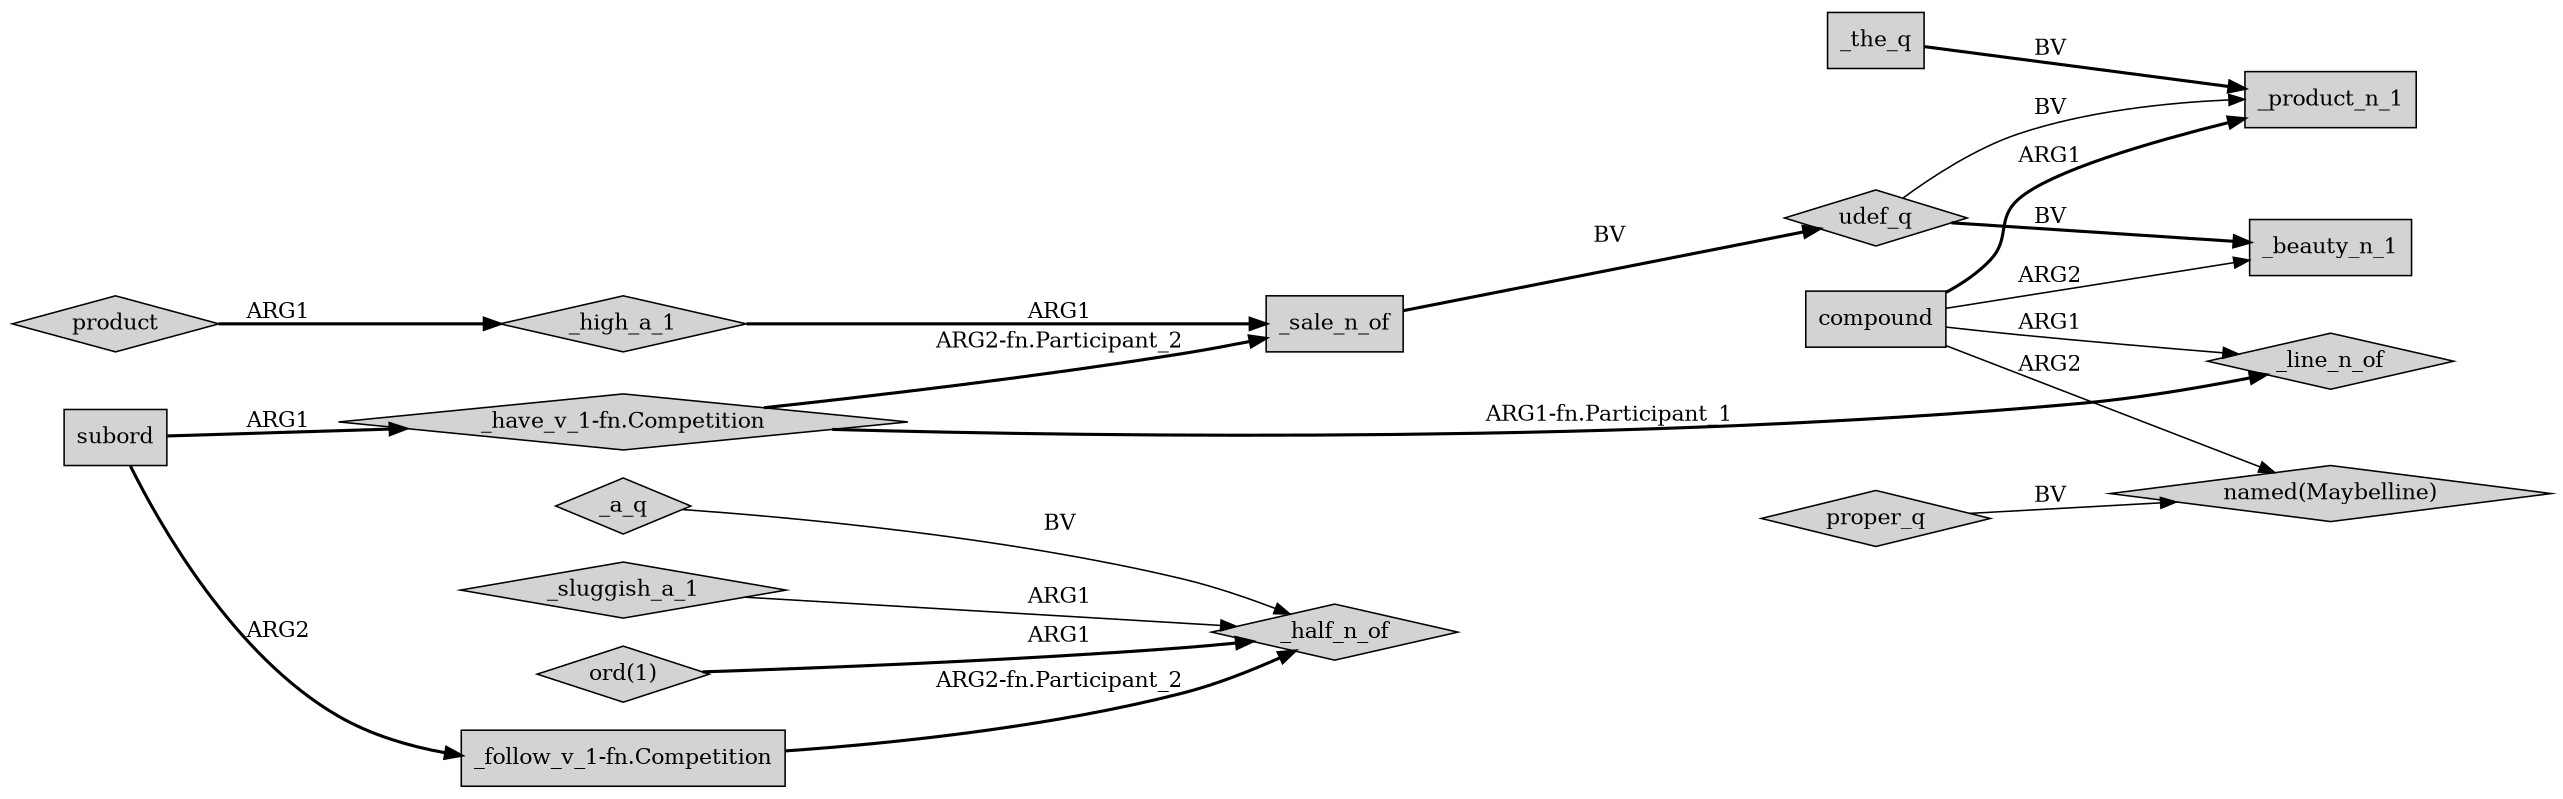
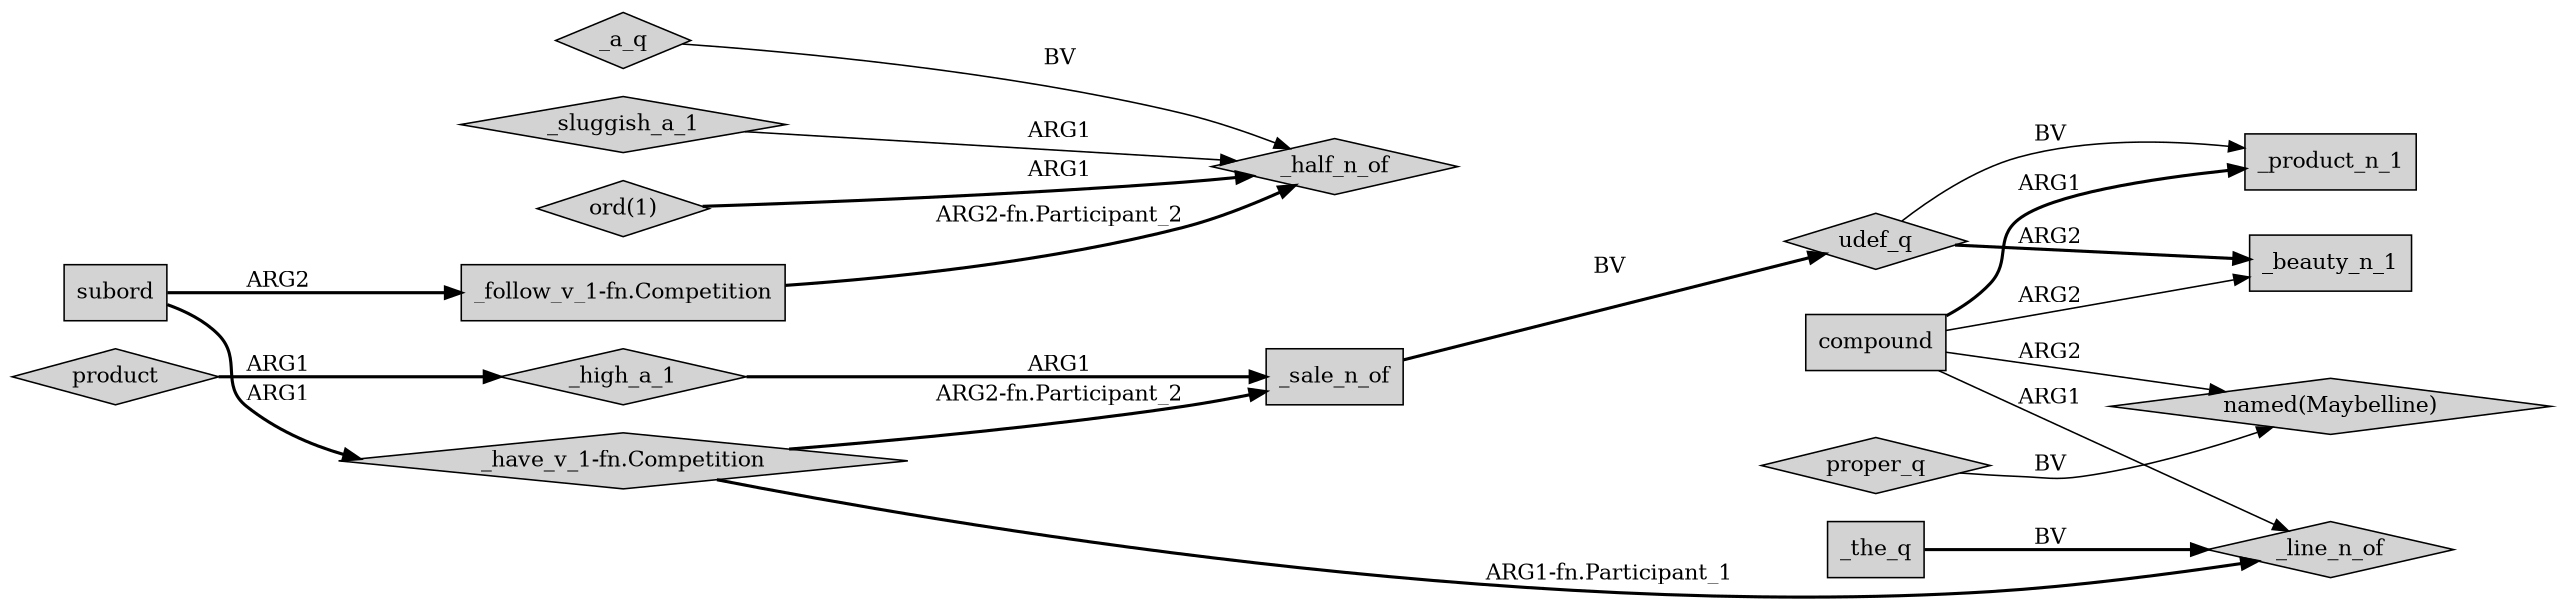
(2076, 67) -> (2058, 550)
(2050, 217) -> (2050, 237)
